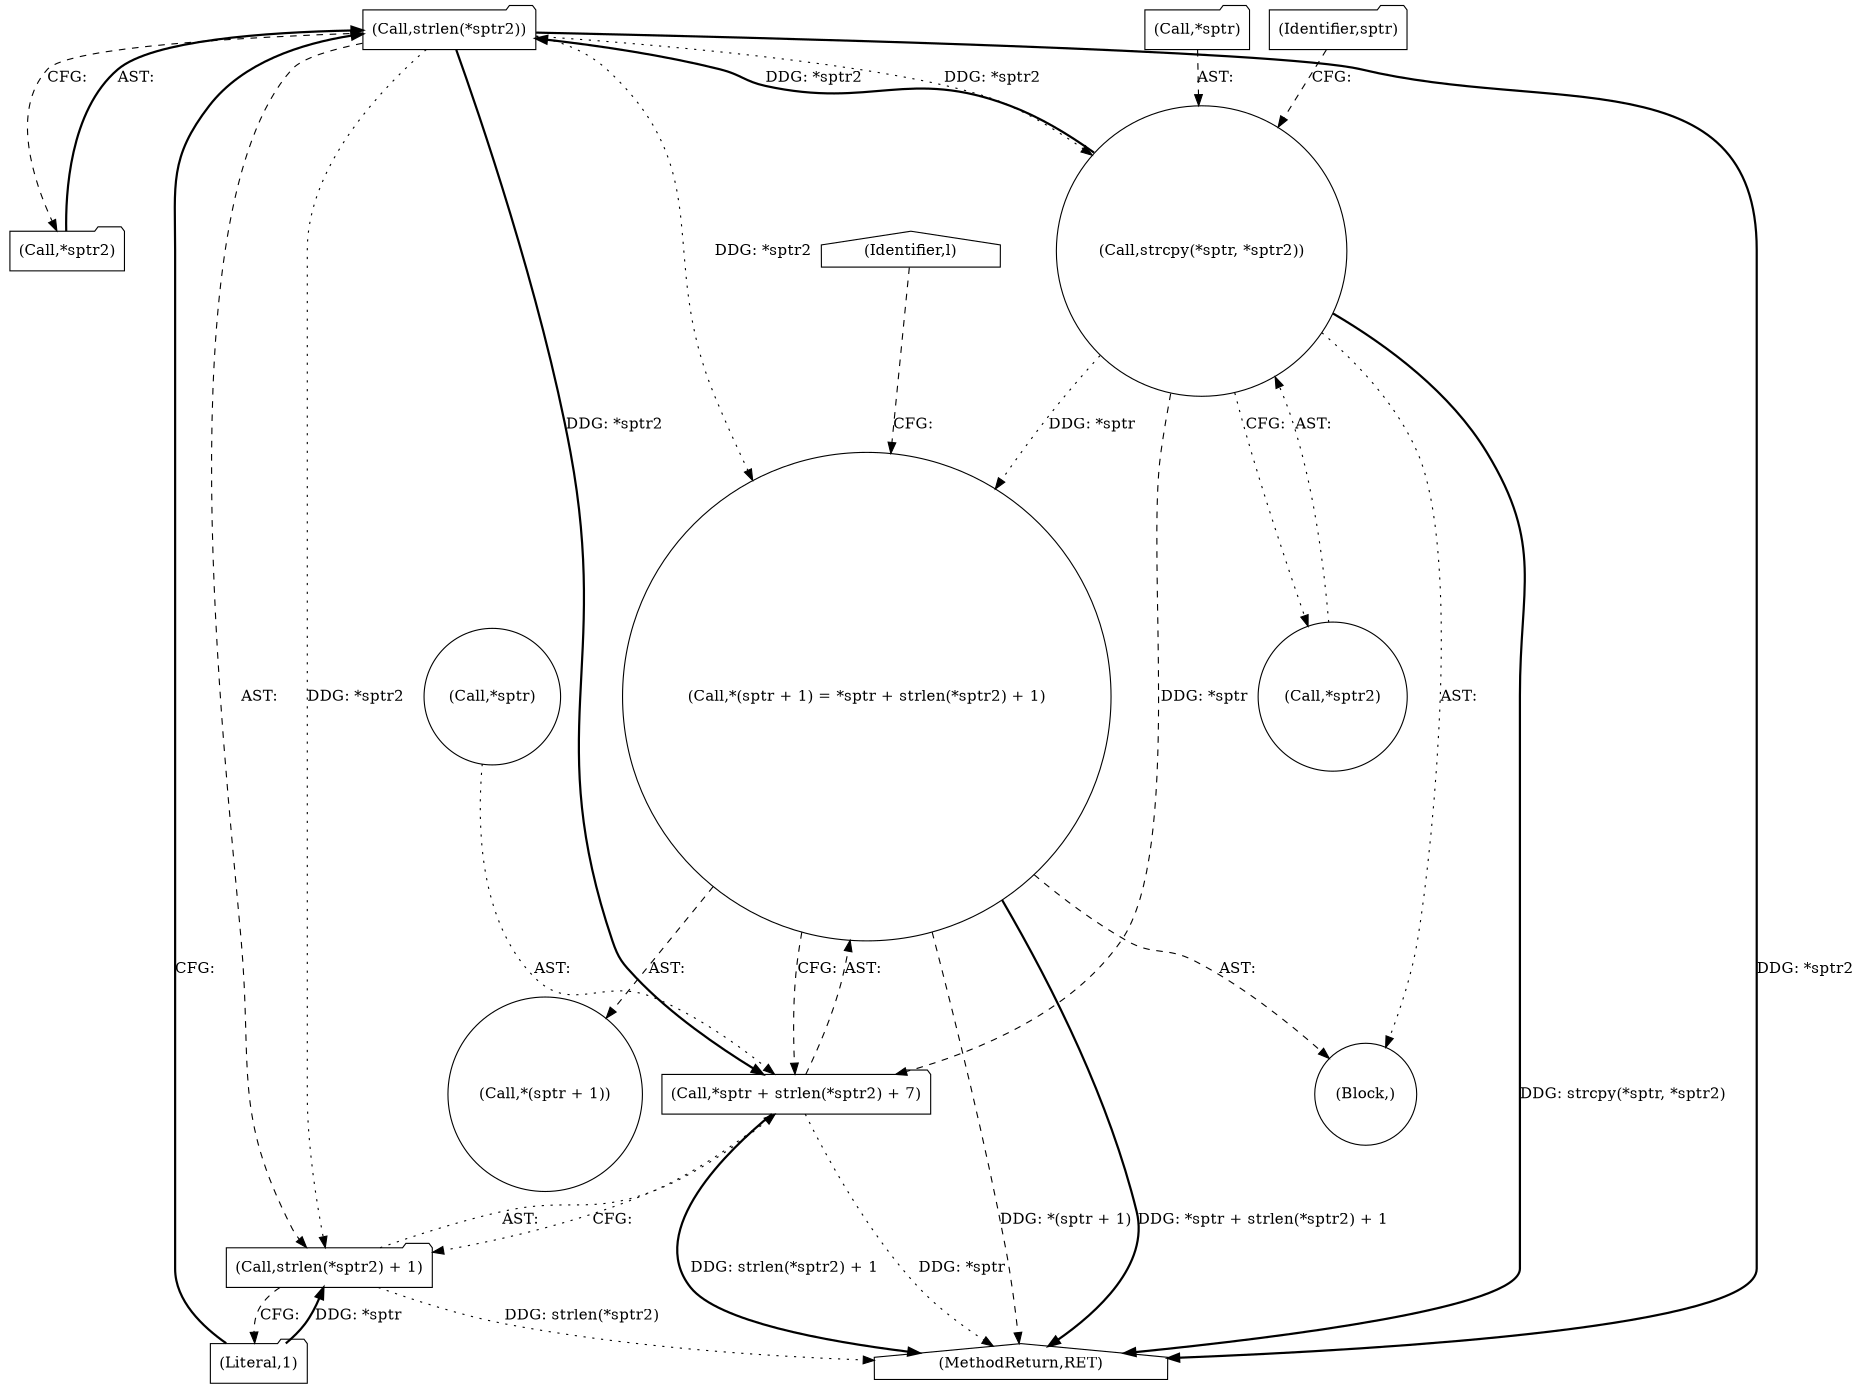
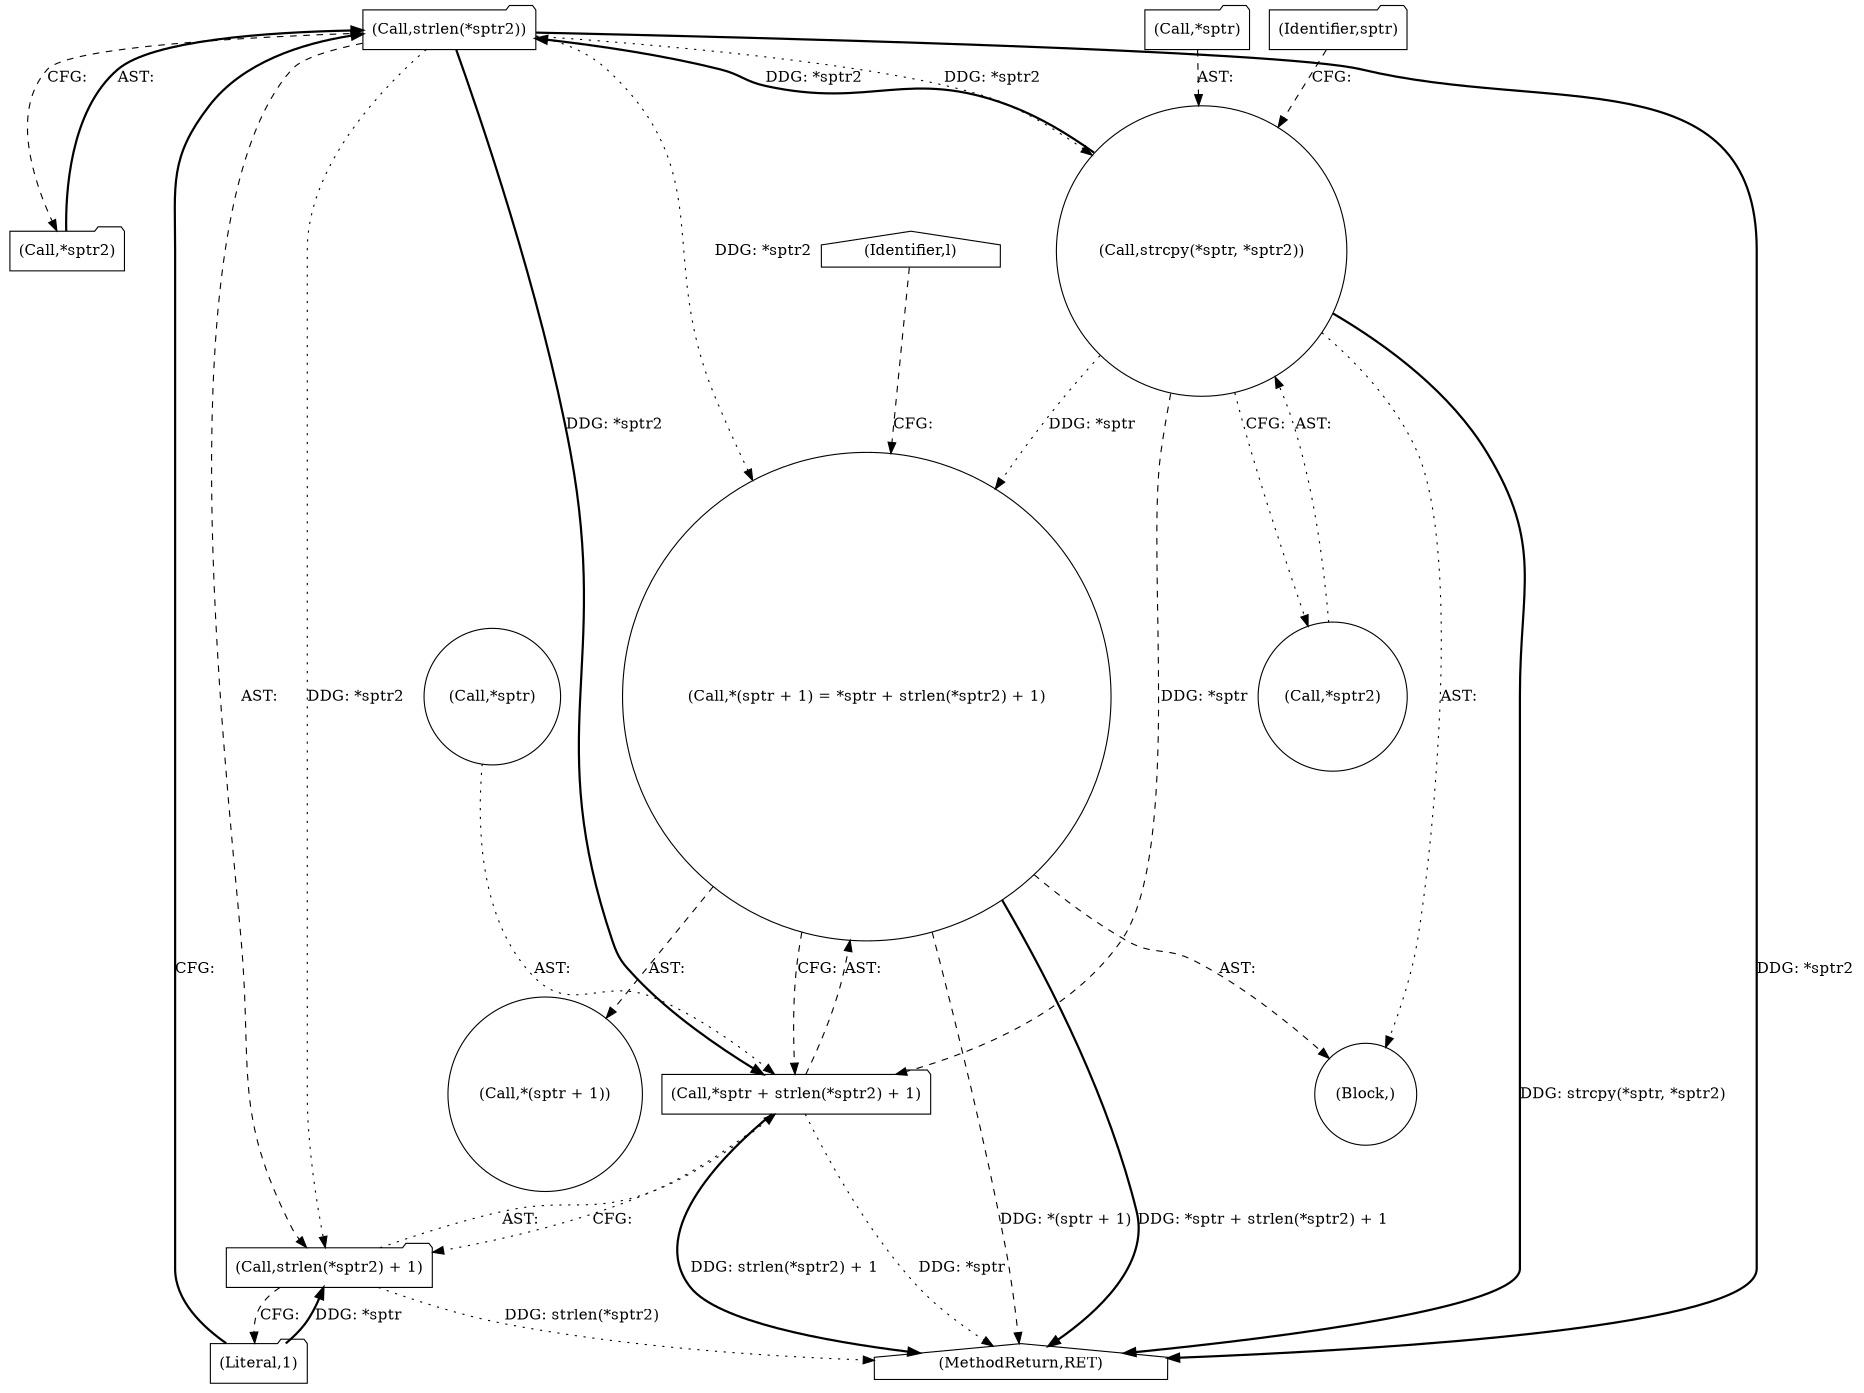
(796, 1094) -> (796, 1094)
